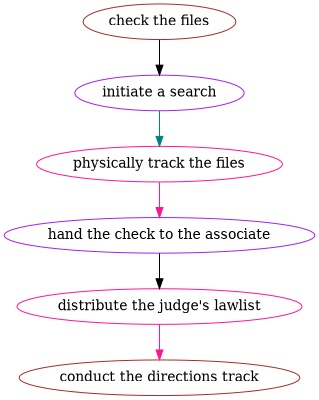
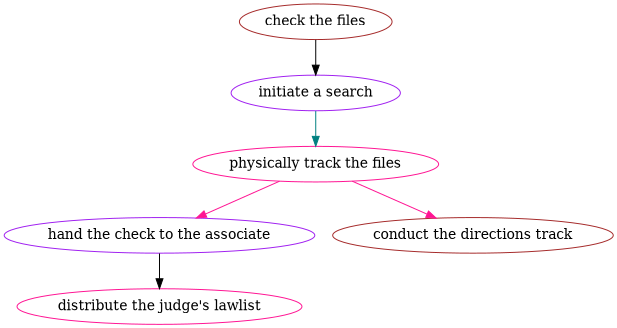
(159, 337) -> (390, 198)
